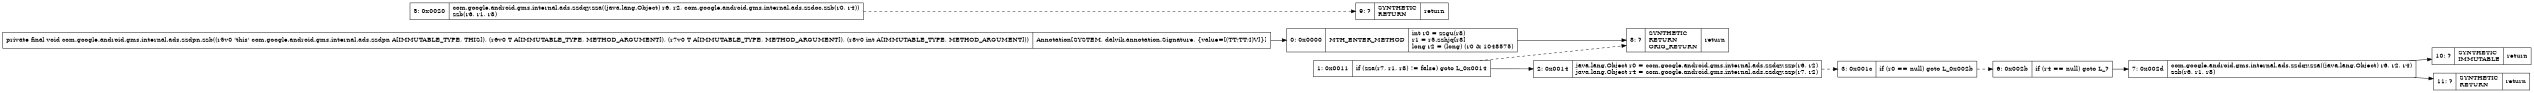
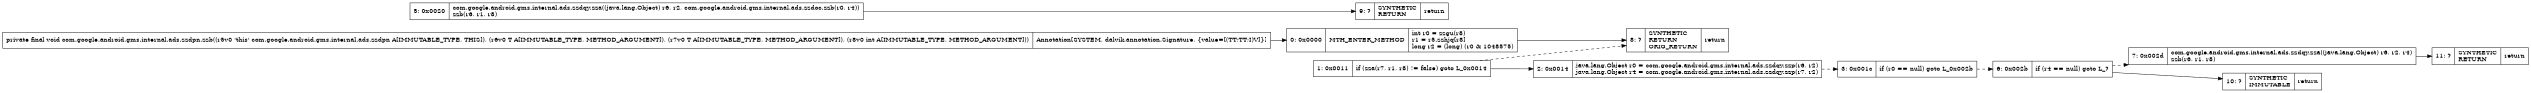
(1107, 11) -> (1107, 11)
(2418, 60) -> (2165, 76)
(2118, 69) -> (2118, 65)
